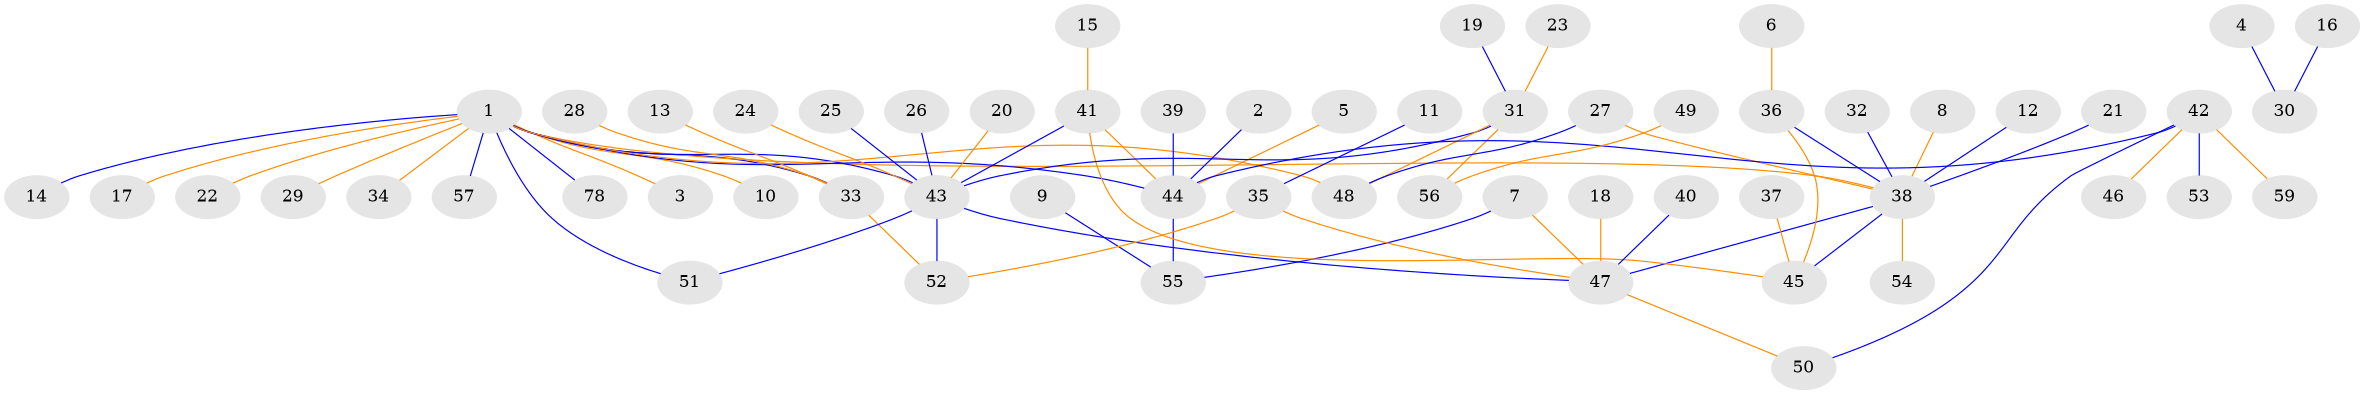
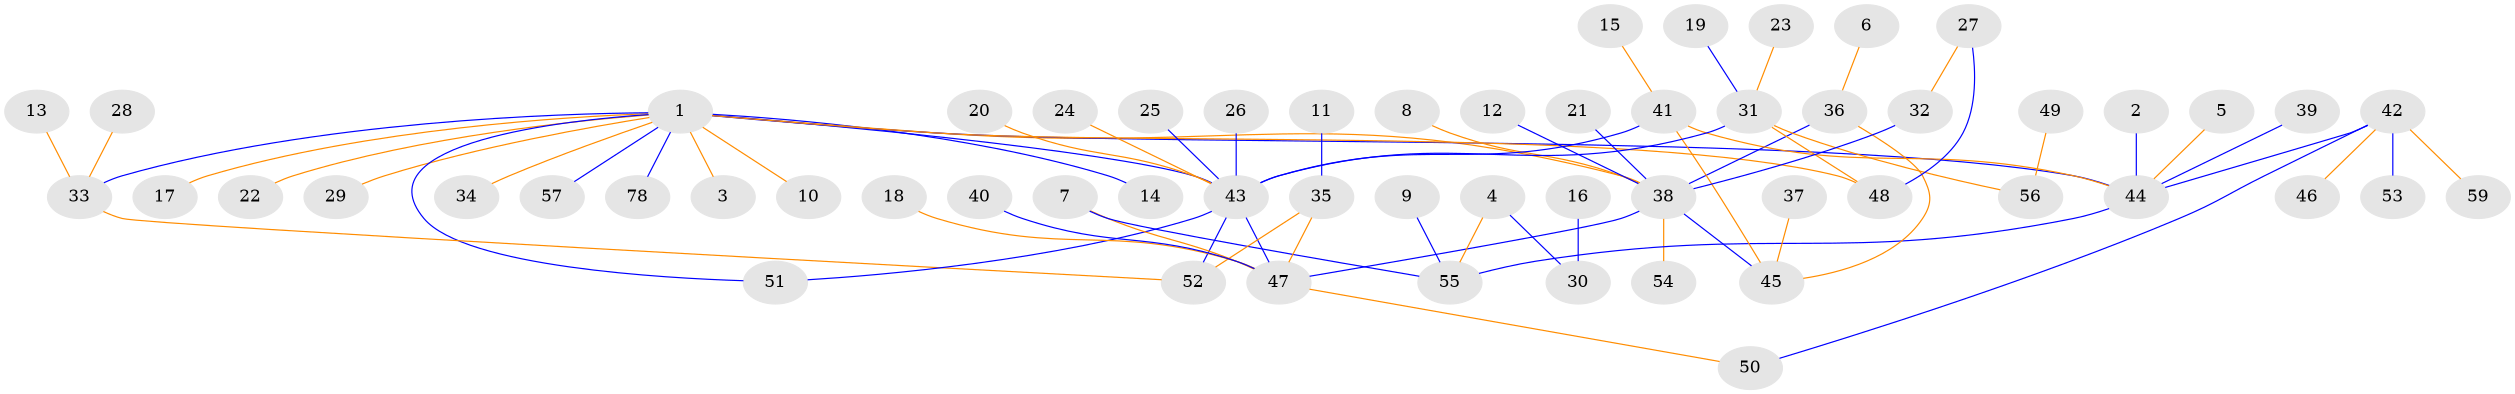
(1698, 148) -> (1945, 69)
none -> (1471, 240)
